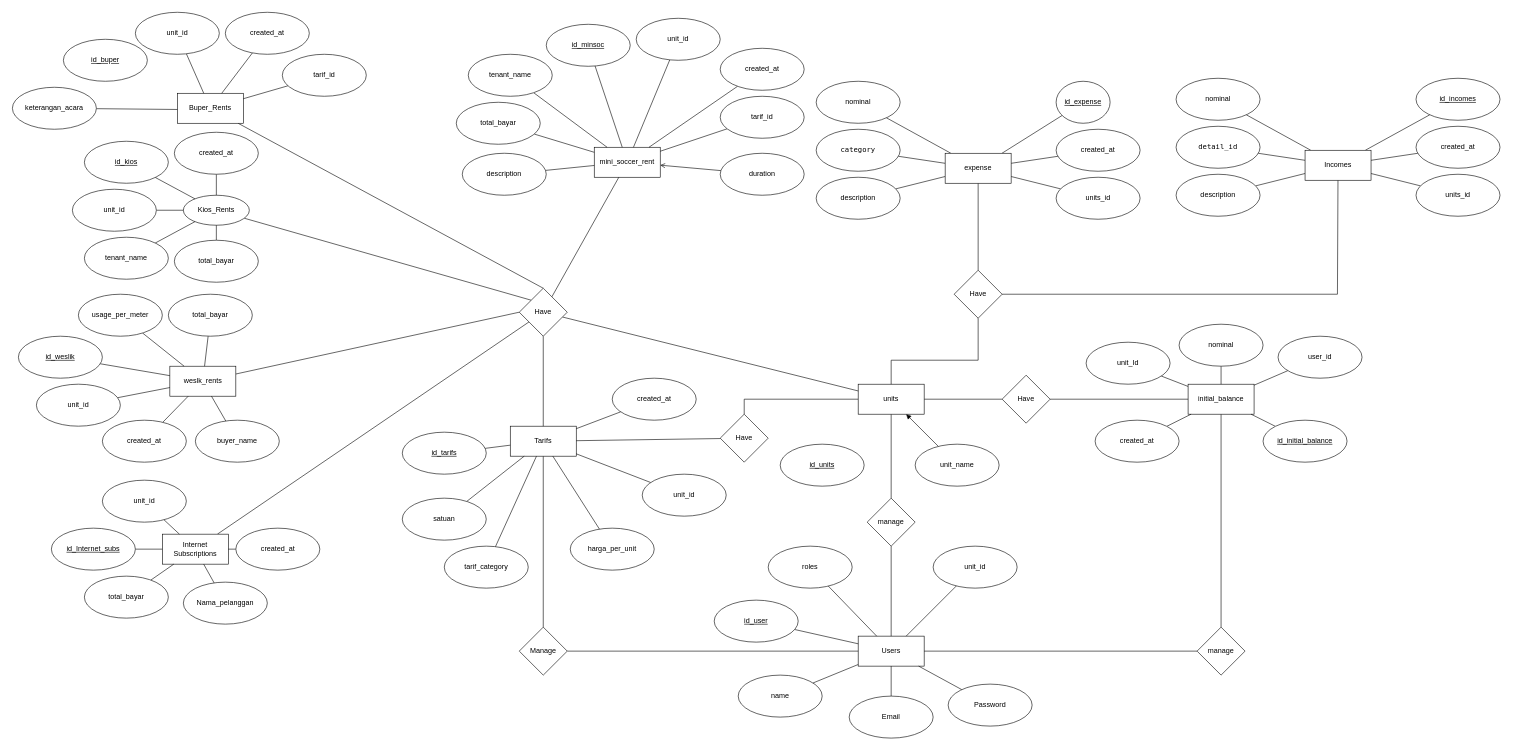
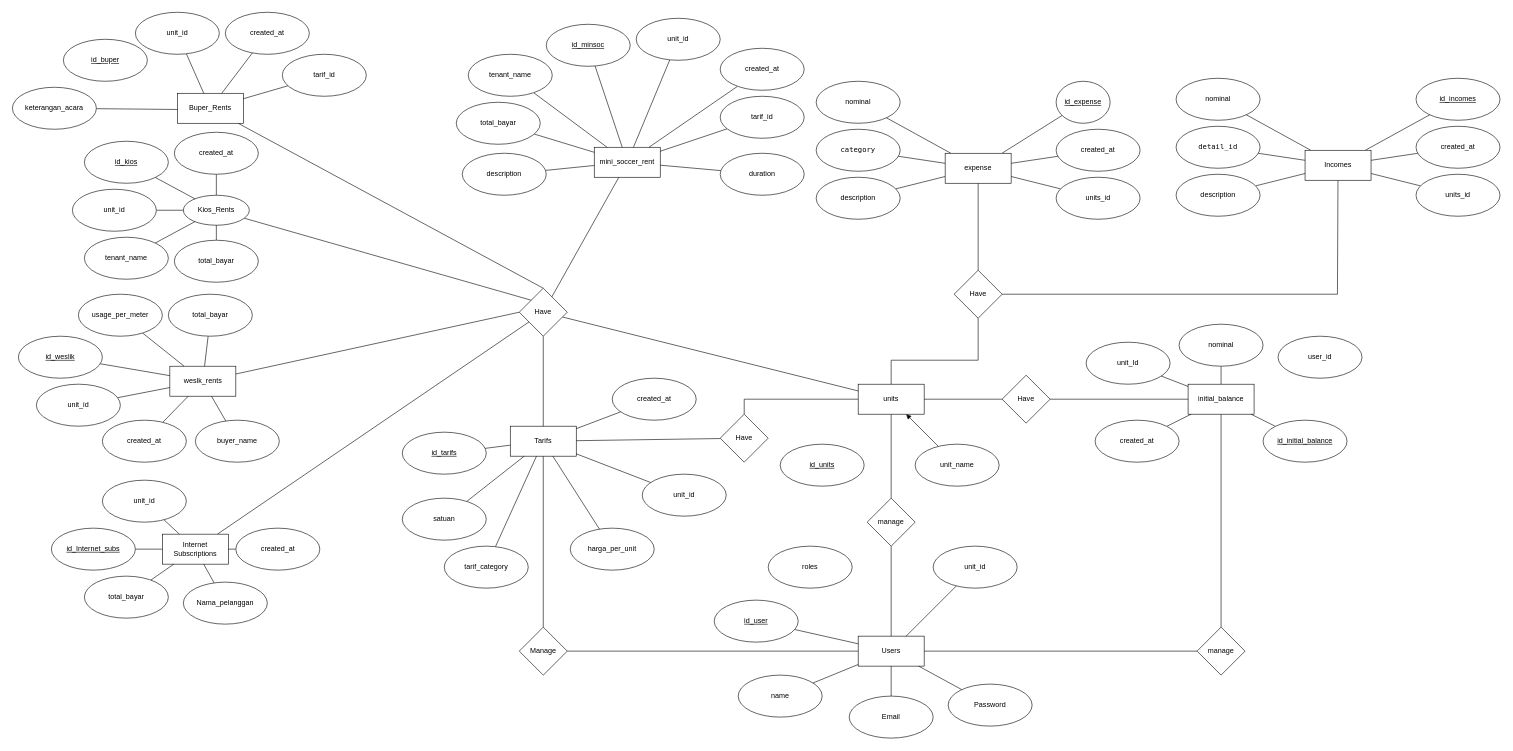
(664, 166) -> (663, 166)
(1271, 378) -> none
(852, 611) -> none
